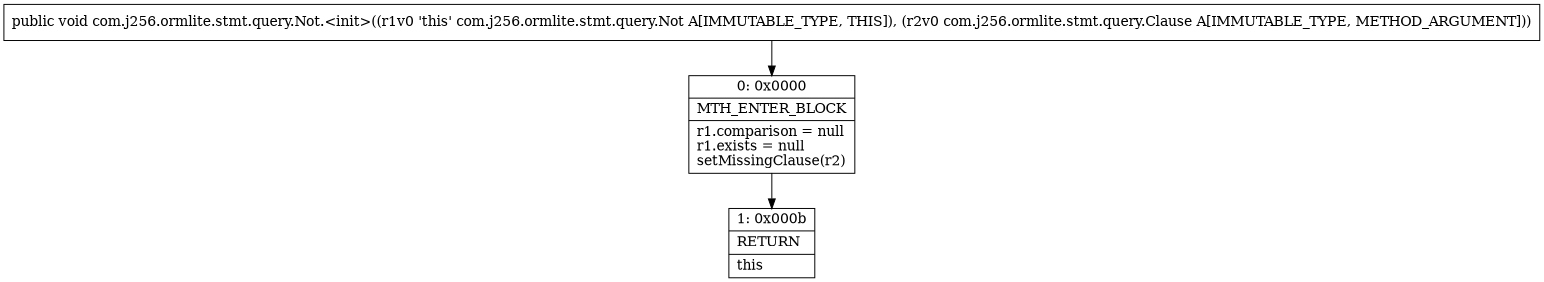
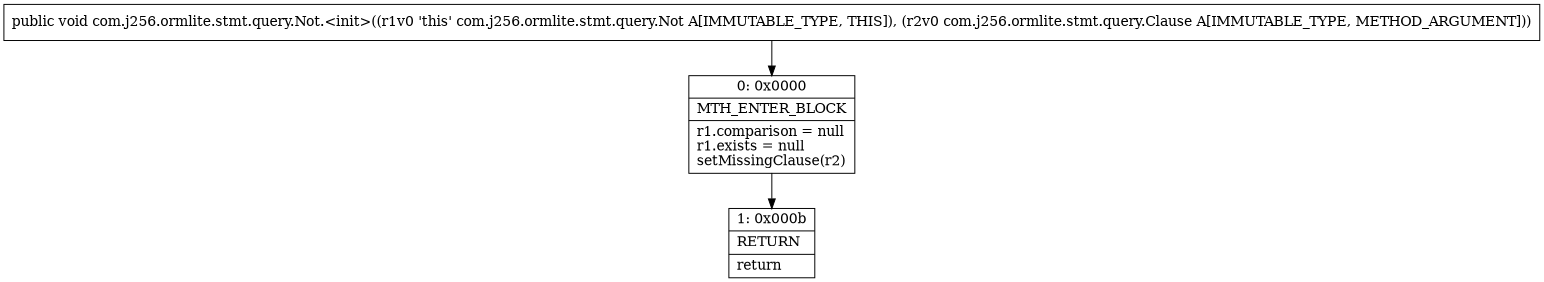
(750, 266) -> (759, 266)
